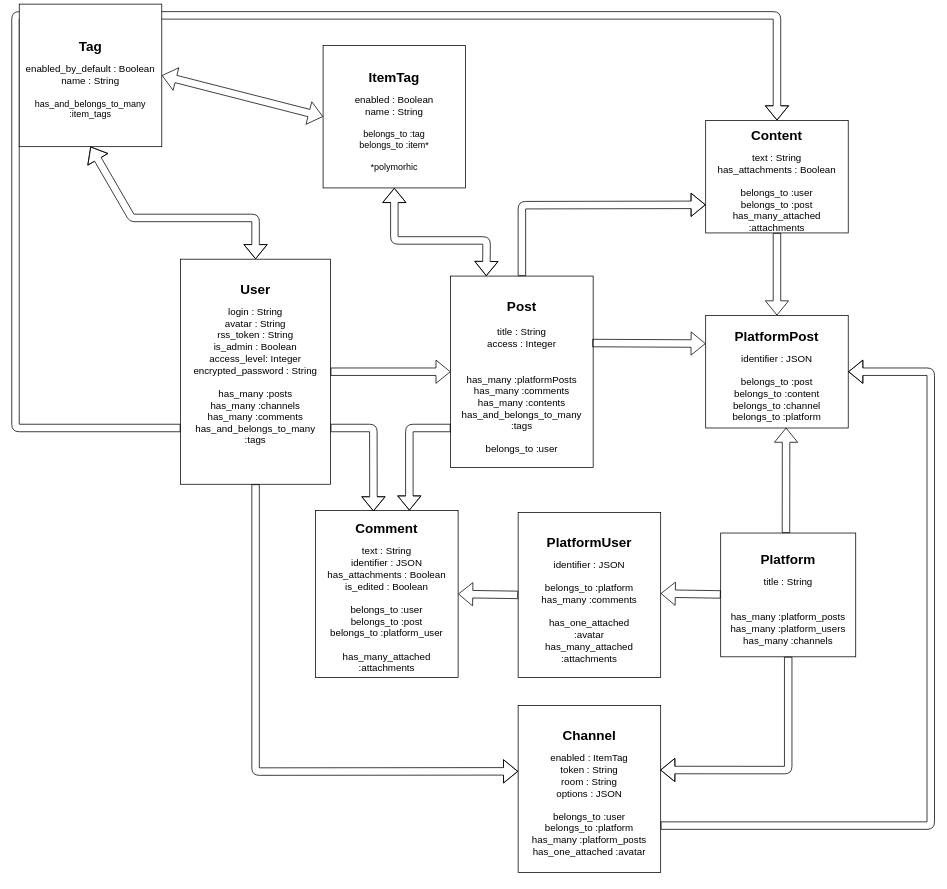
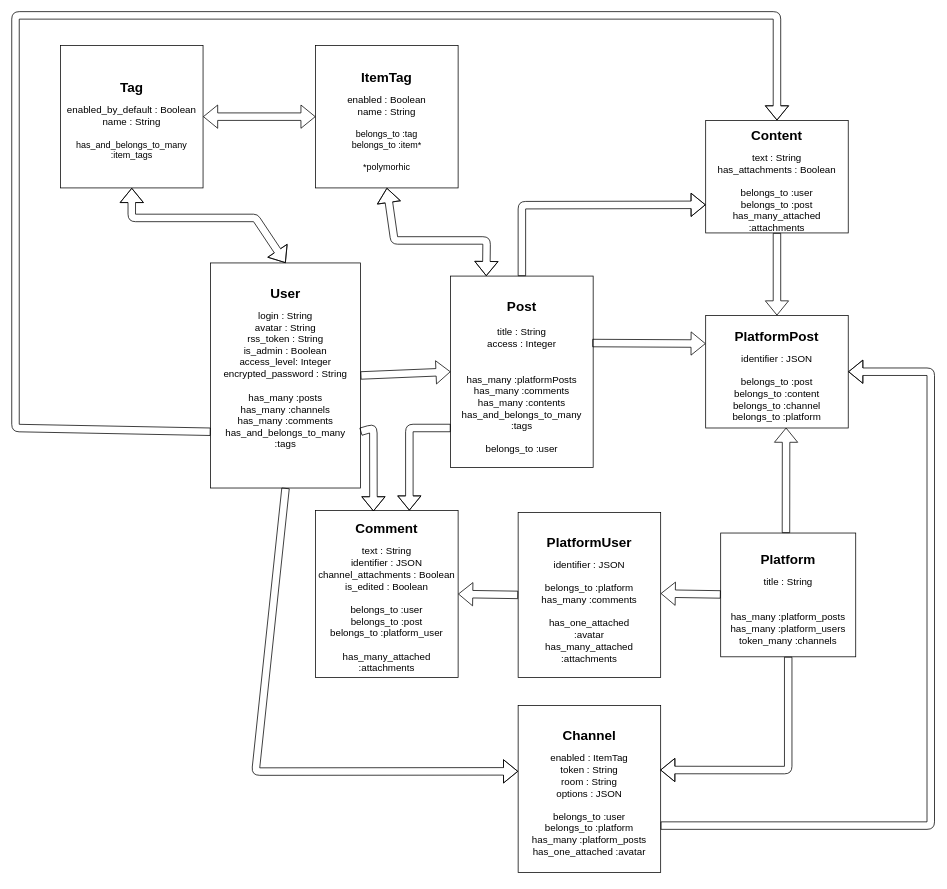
(90, 75) -> (132, 117)
(394, 117) -> (387, 117)
(255, 372) -> (285, 375)
(387, 594) -> (387, 594)
(788, 595) -> (788, 595)
